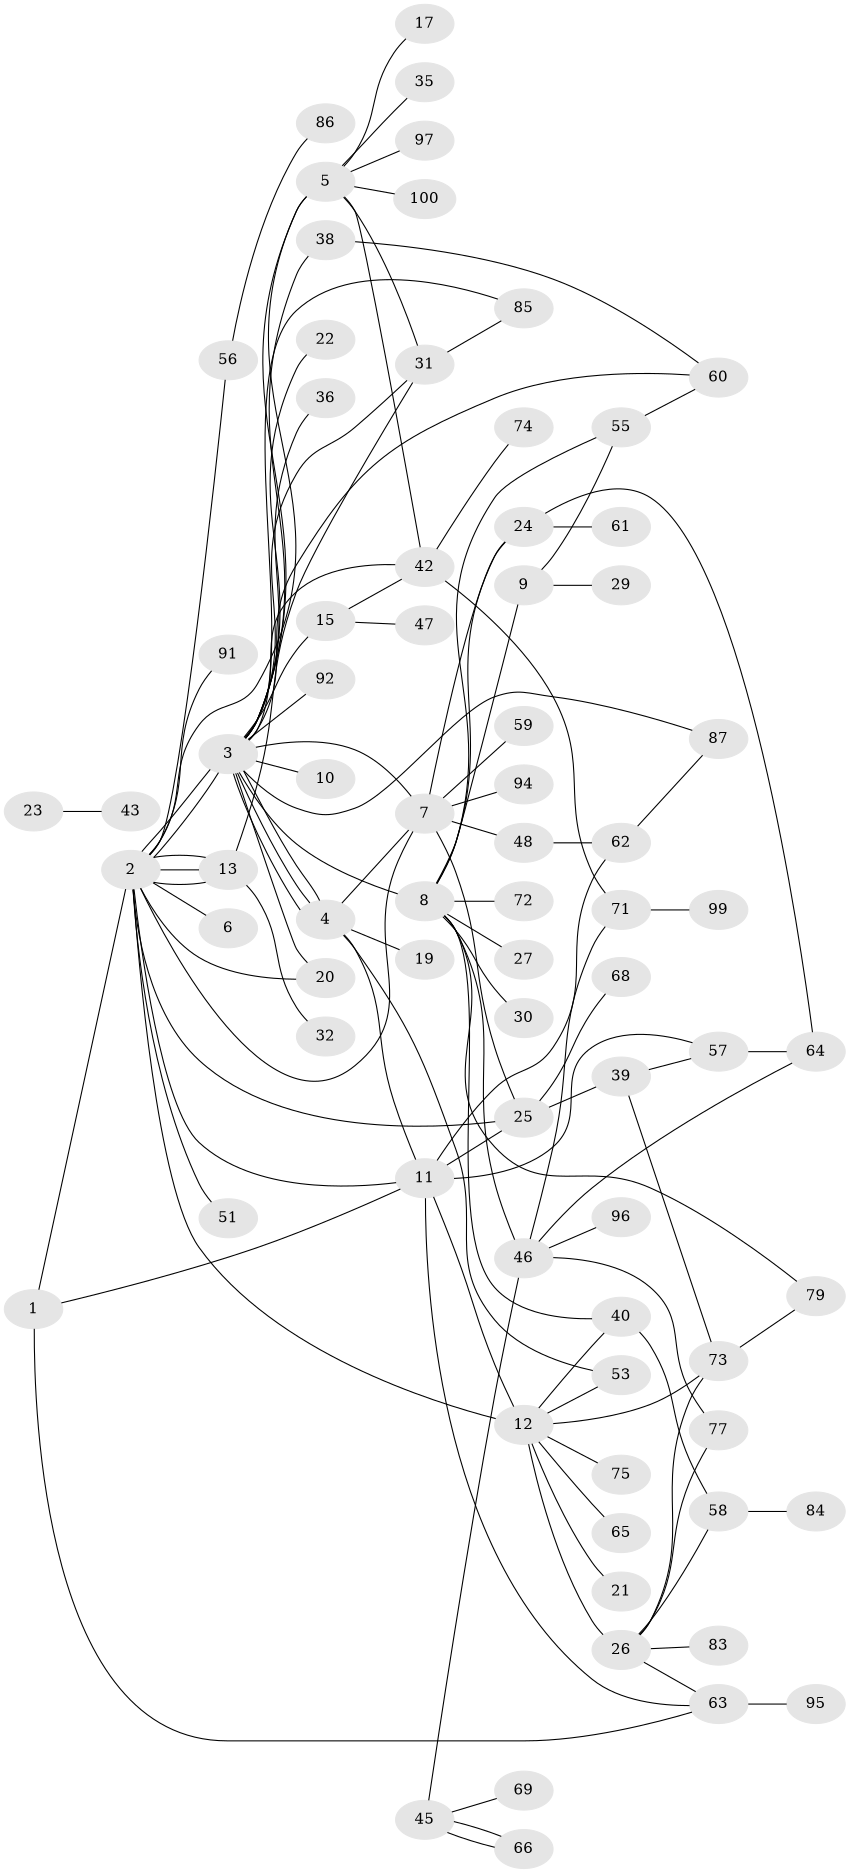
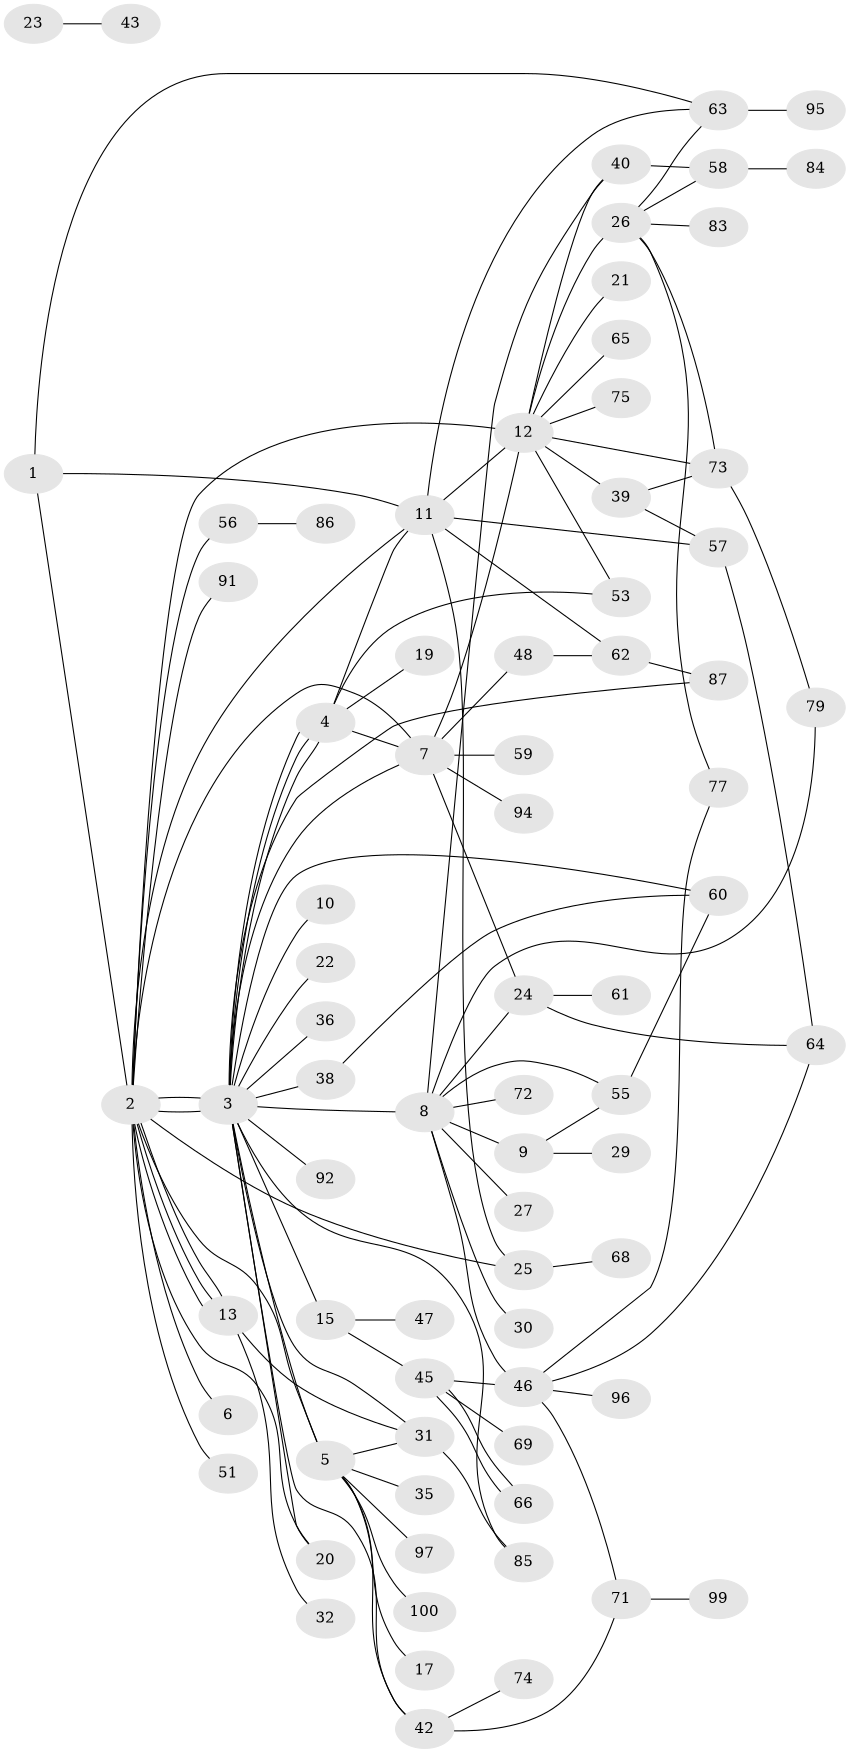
(375, 594) -> (375, 1349)
(474, 944) -> (485, 589)
(578, 1095) -> (573, 465)
